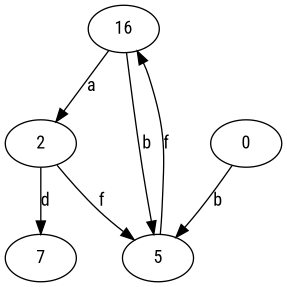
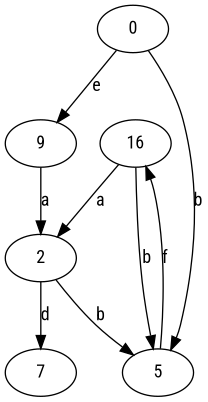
none -> (41, 144)
(102, 201) -> (101, 315)
